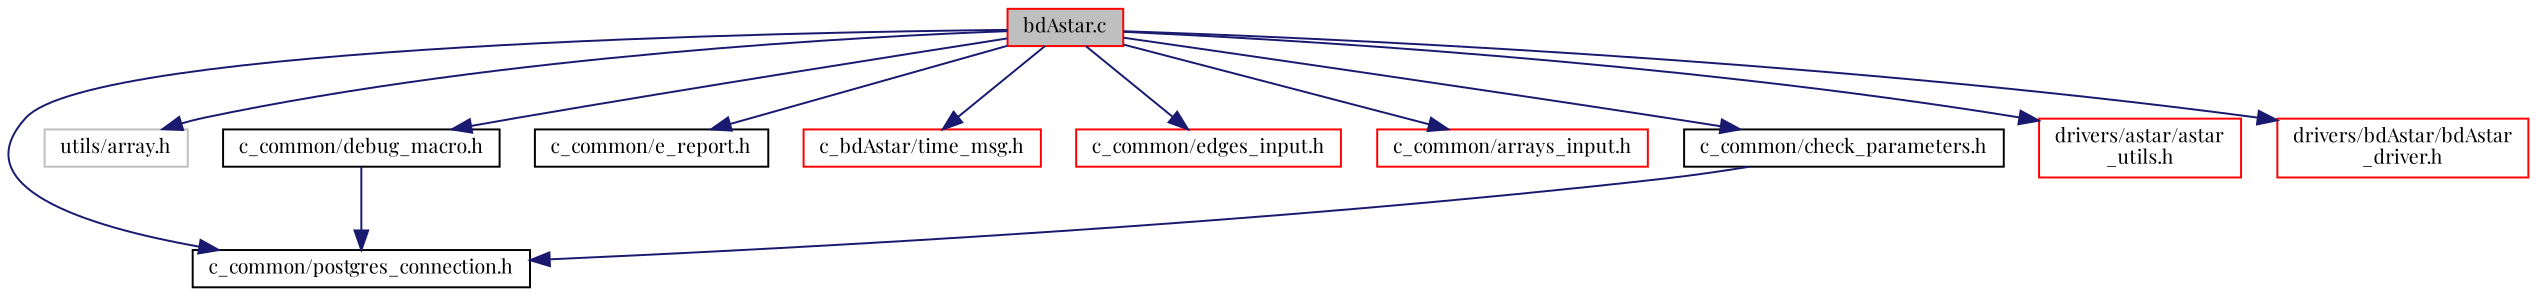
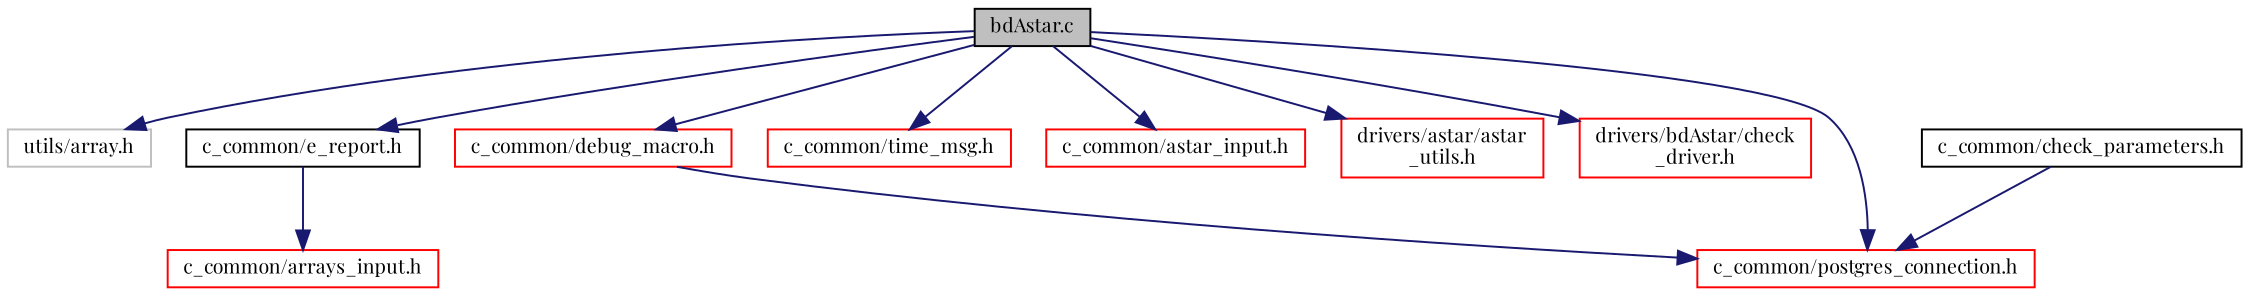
(1065, 27) -> (1033, 27)
(1422, 81) -> none
(1276, 84) -> (303, 198)
(361, 148) -> (593, 148)
(922, 148) -> (889, 148)
(1209, 148) -> (1176, 148)
(2403, 148) -> (1695, 148)
(361, 269) -> (1866, 269)
